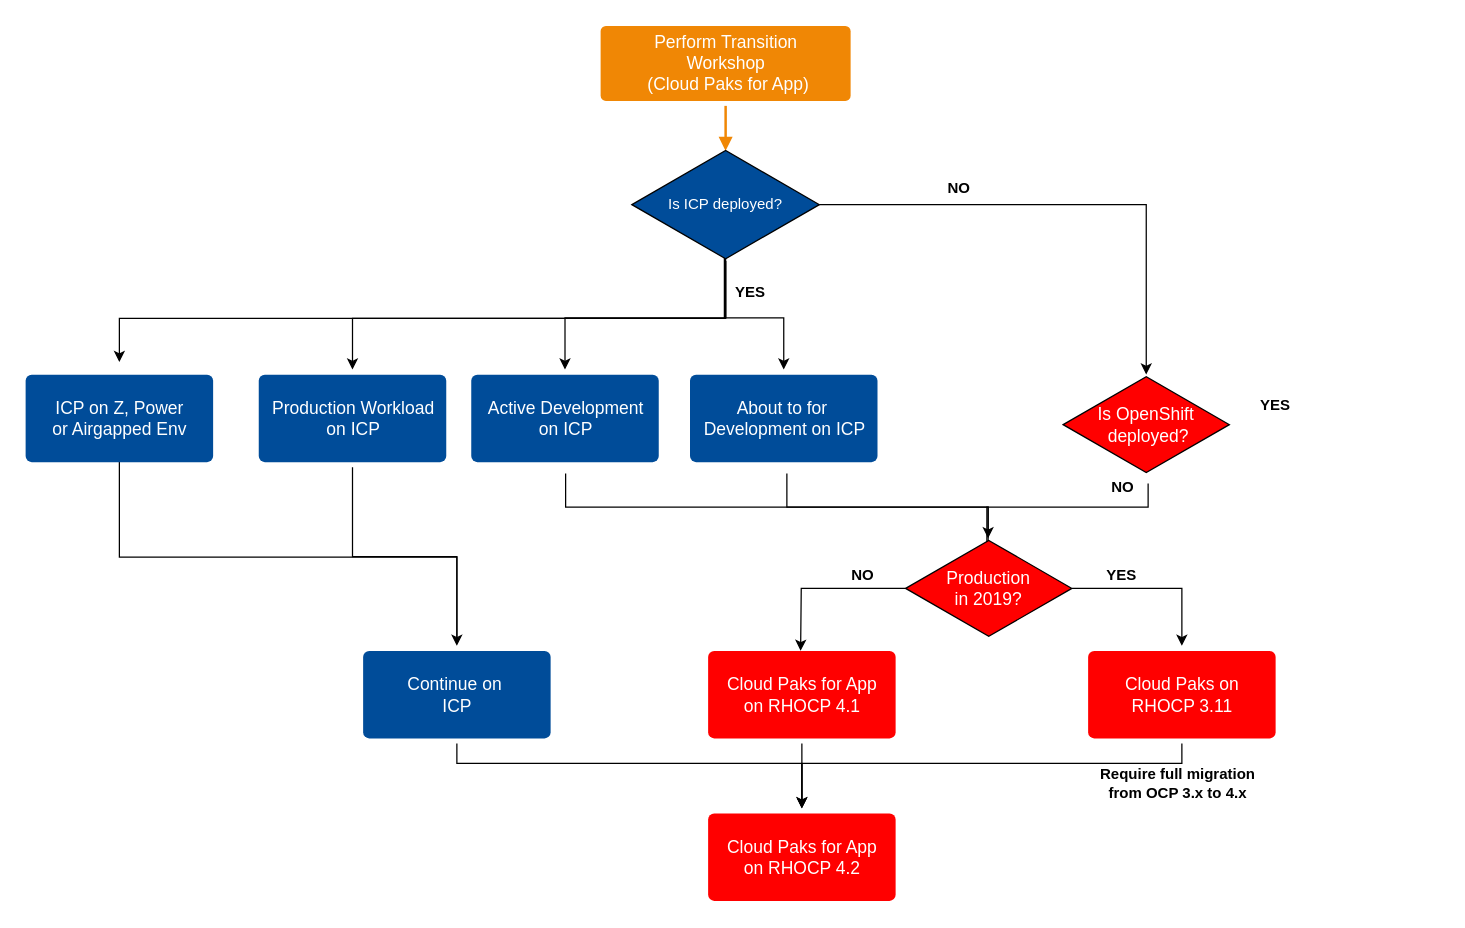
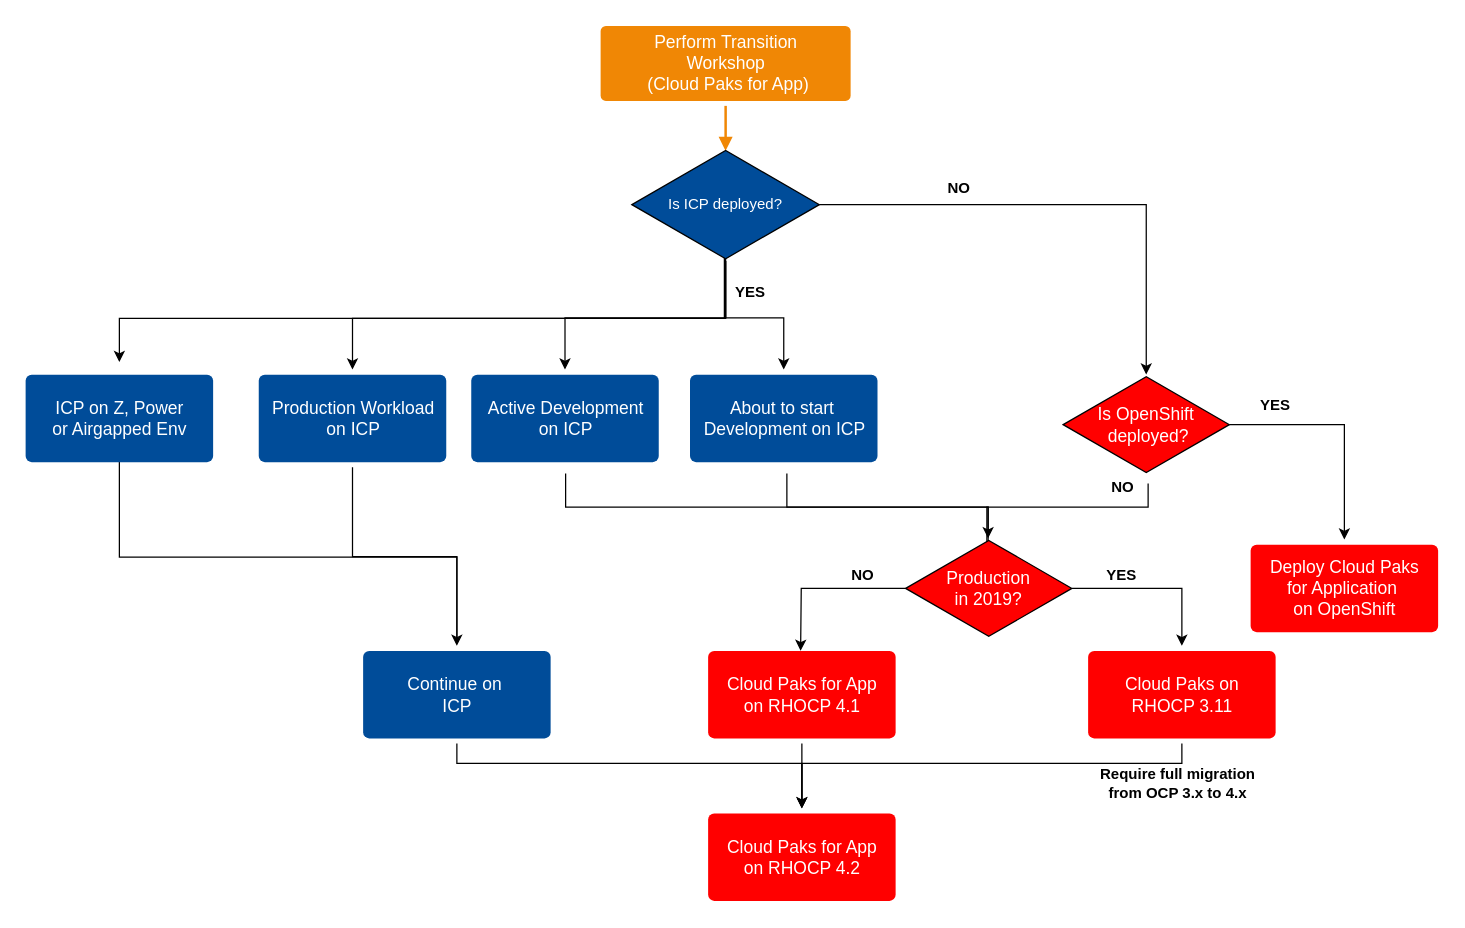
(785, 418) -> (785, 418)
none -> (1340, 424)
none -> (1344, 588)
